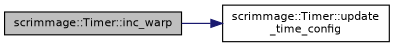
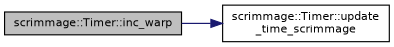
(306, 23) -> (306, 23)
